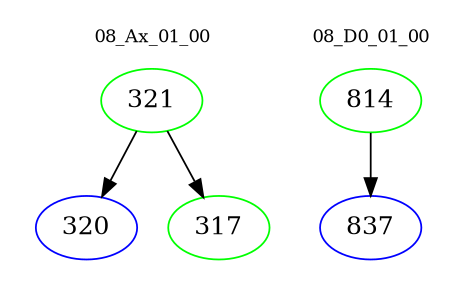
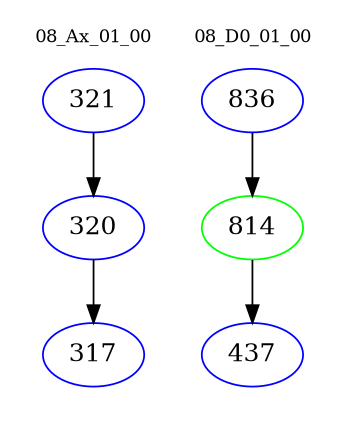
(152, 101) -> (94, 101)
none -> (252, 101)
(181, 156) -> (94, 283)
(219, 228) -> (94, 355)
(371, 228) -> (252, 355)
